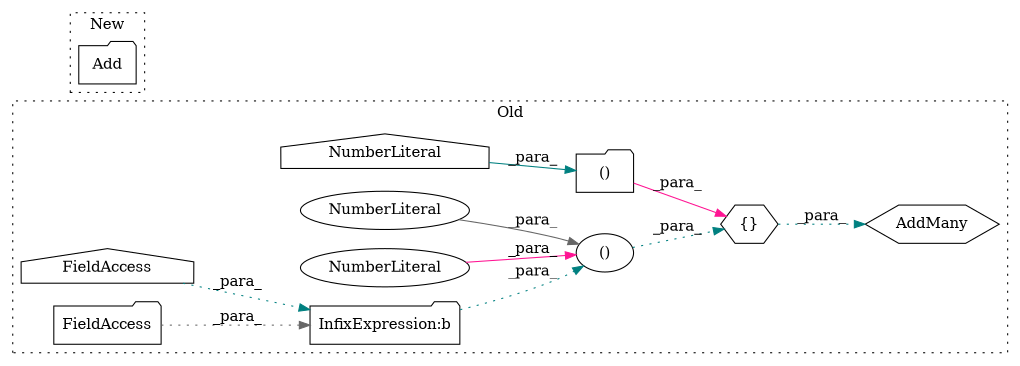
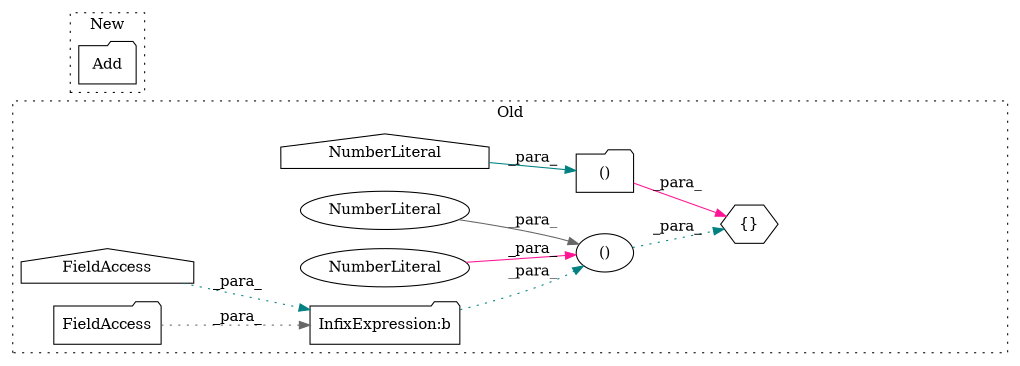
(932, 224) -> none
